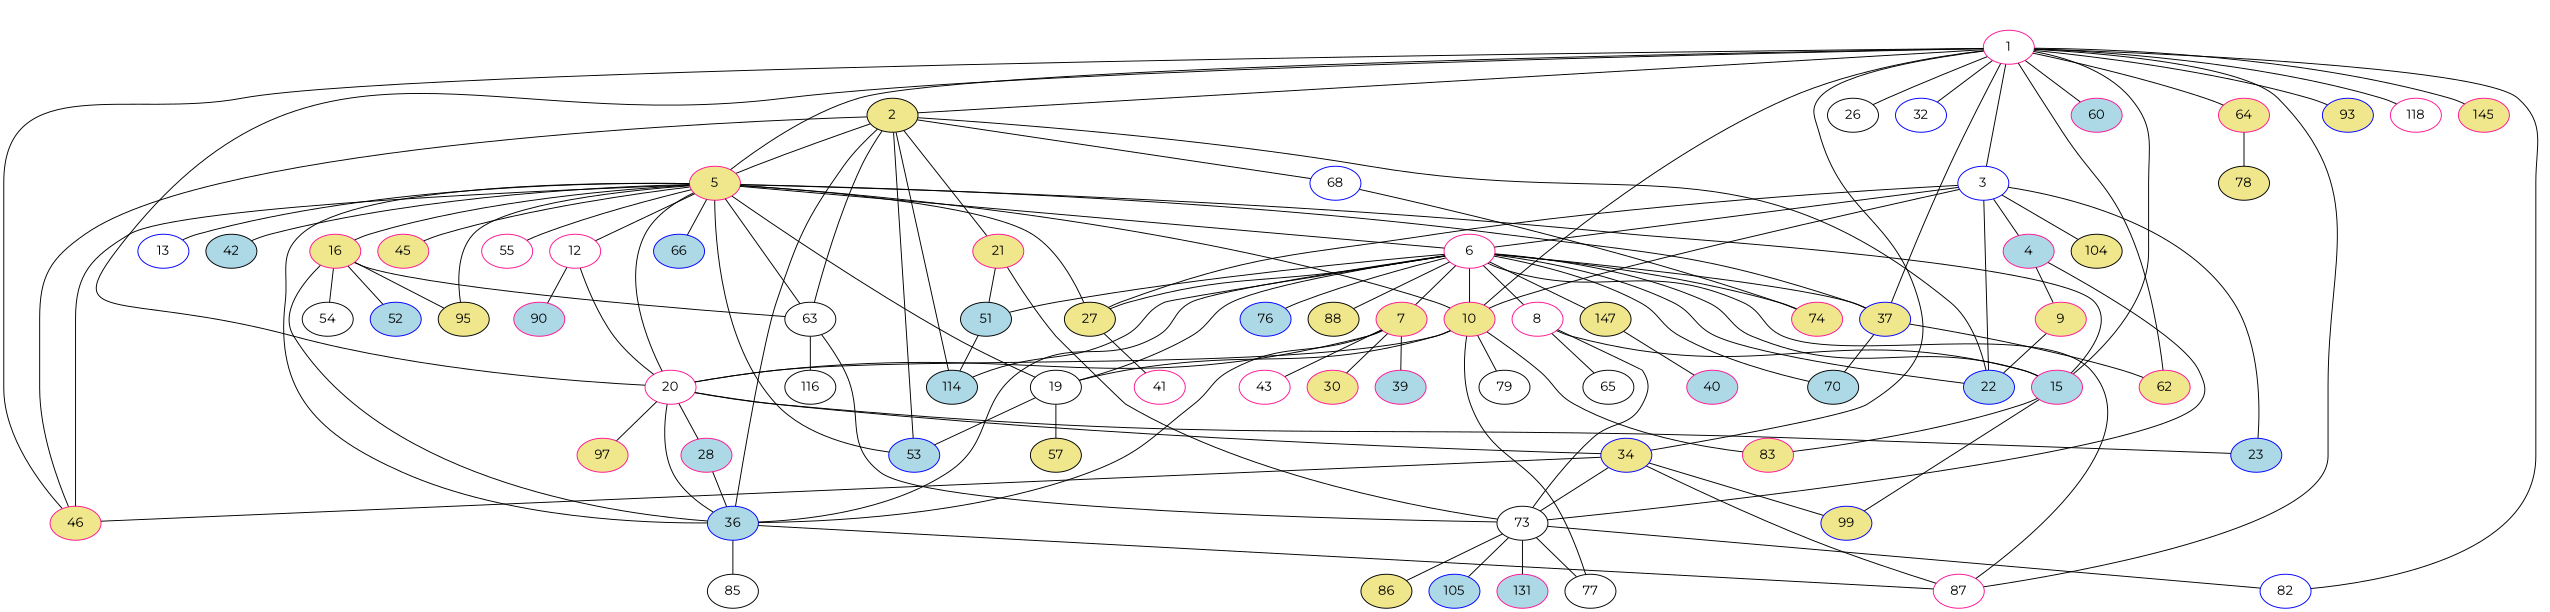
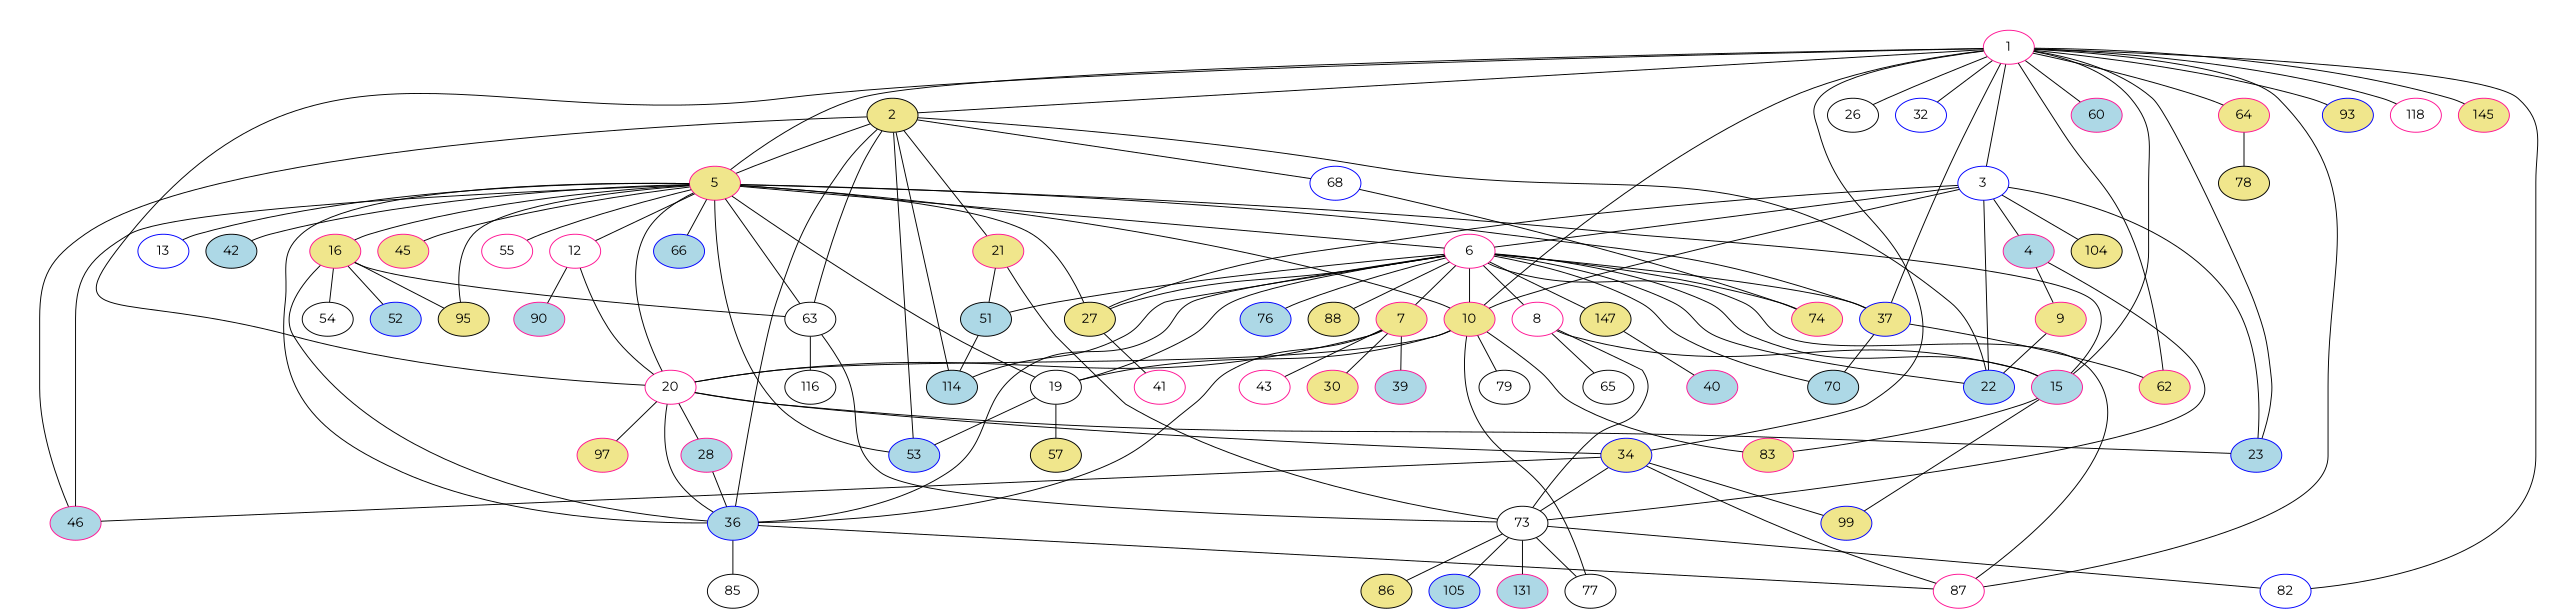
(799, 69) -> (2210, 203)
(76, 523) -> (76, 523)
